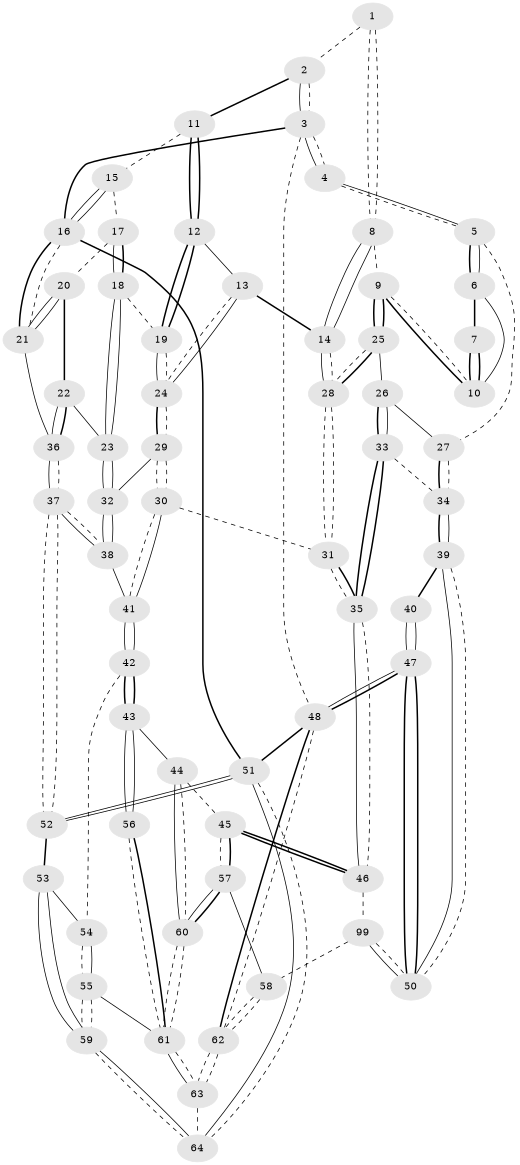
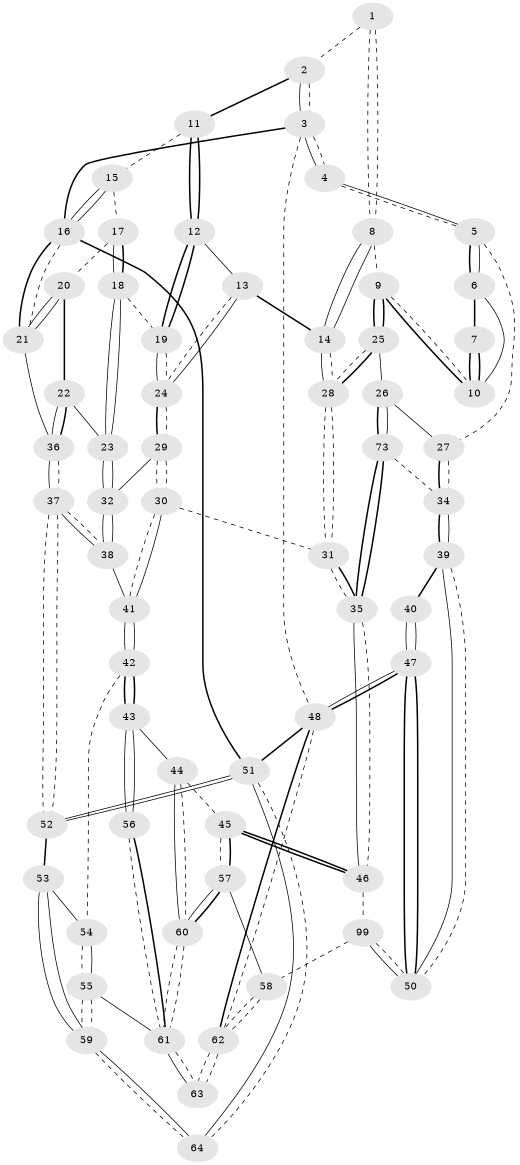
(383, 448) -> (383, 448)
(198, 1121) -> none
